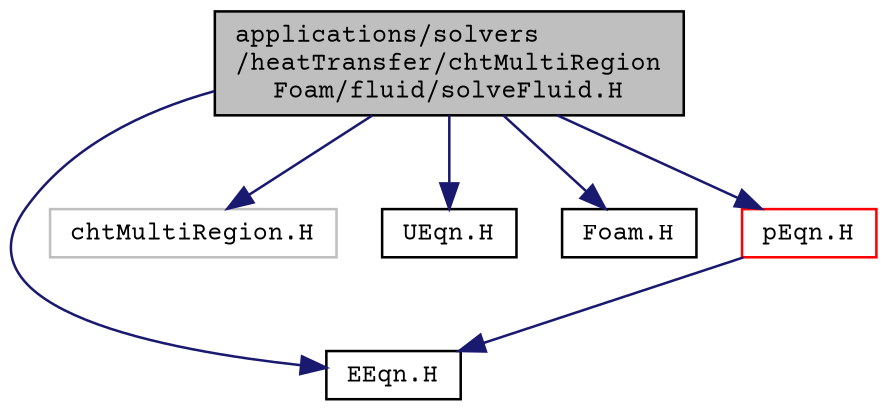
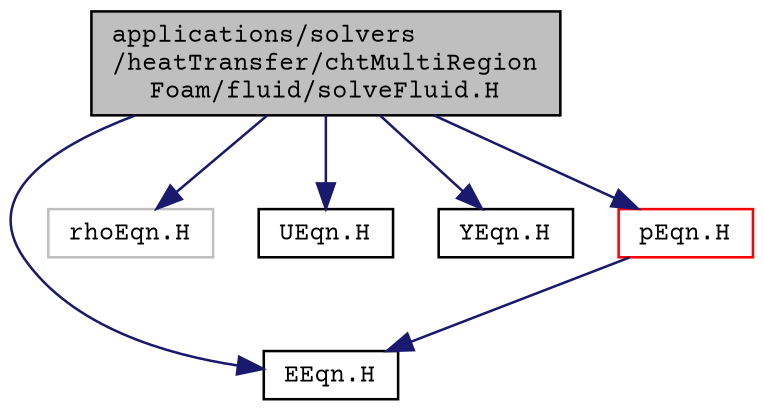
(193, 233) -> (131, 233)
(629, 233) -> (506, 233)
